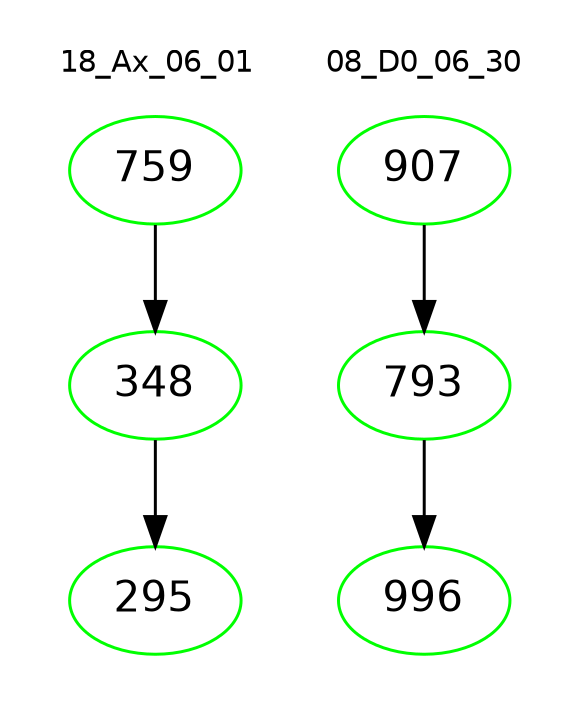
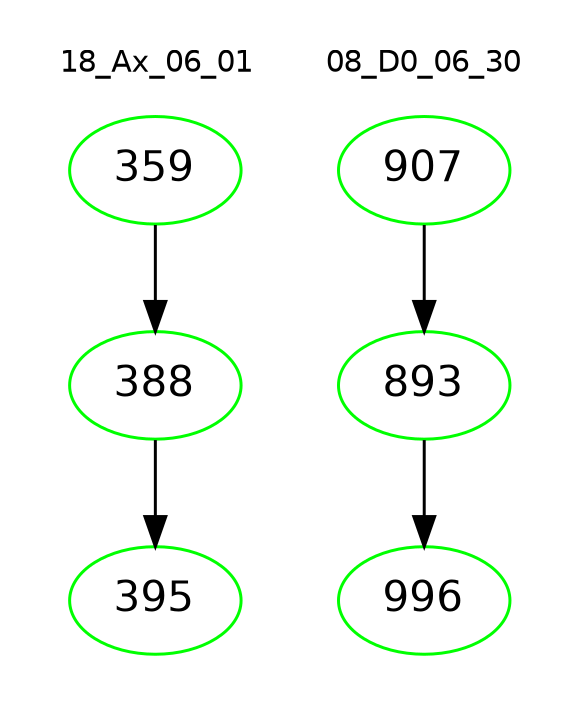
(155, 170) -> (155, 170)
(155, 385) -> (155, 385)
(424, 385) -> (424, 385)
(155, 600) -> (155, 600)
